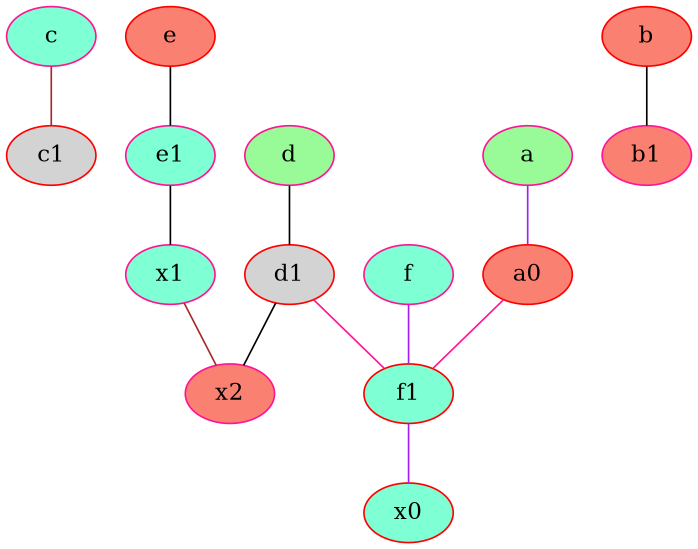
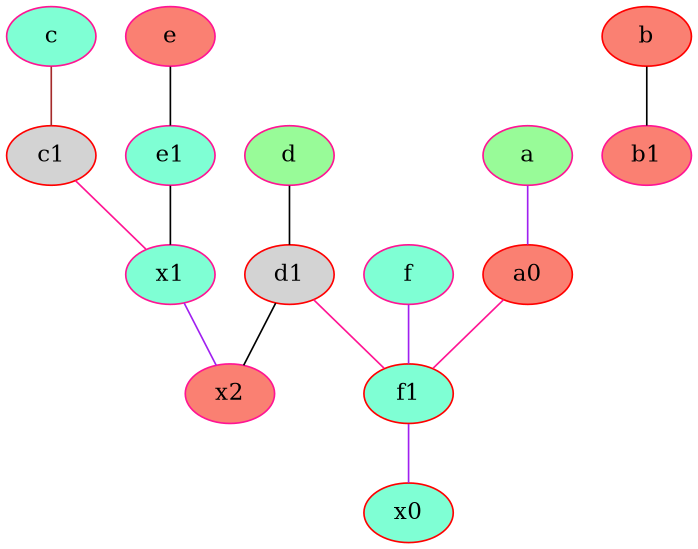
(170, 36) -> (170, 36)
none -> (111, 215)
(200, 334) -> (200, 334)
